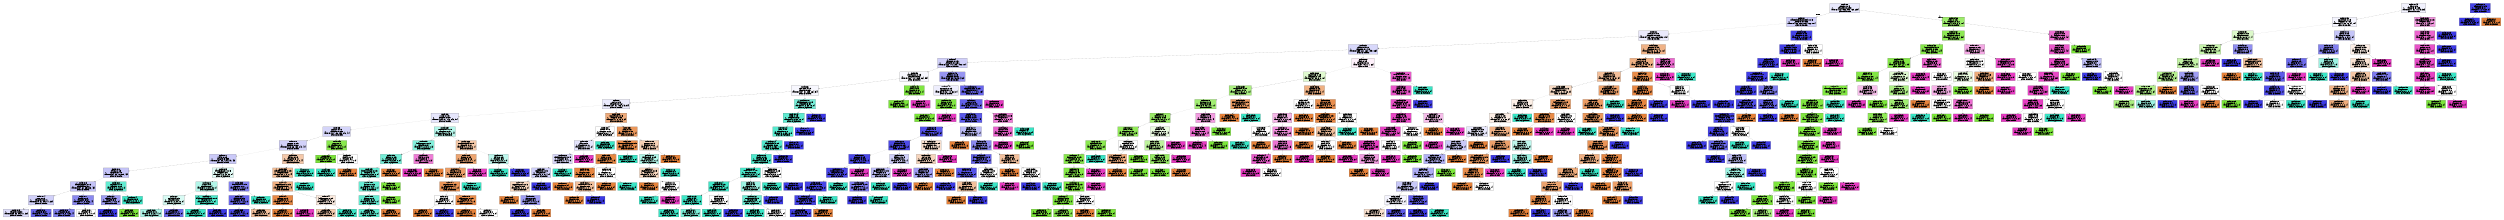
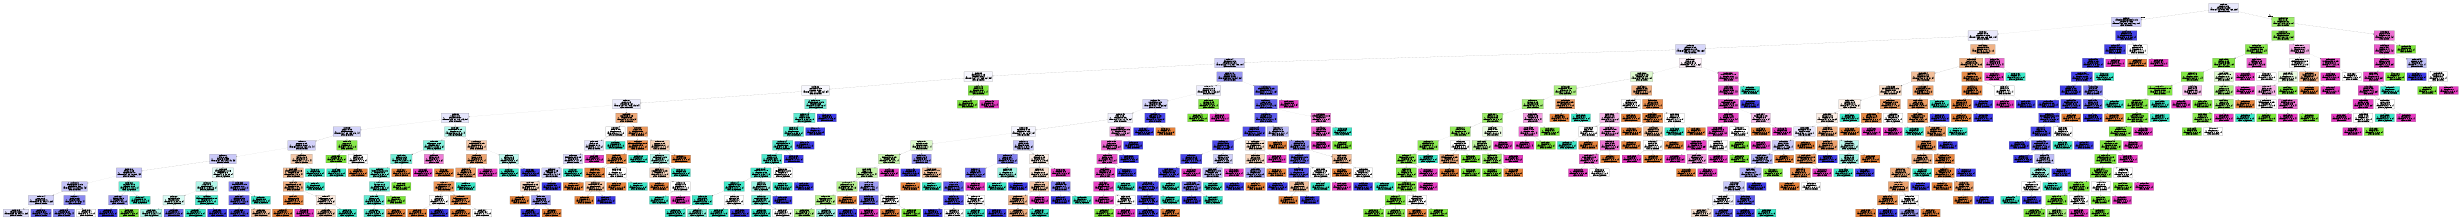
none -> (1155, 104)
(959, 144) -> (1277, 144)
